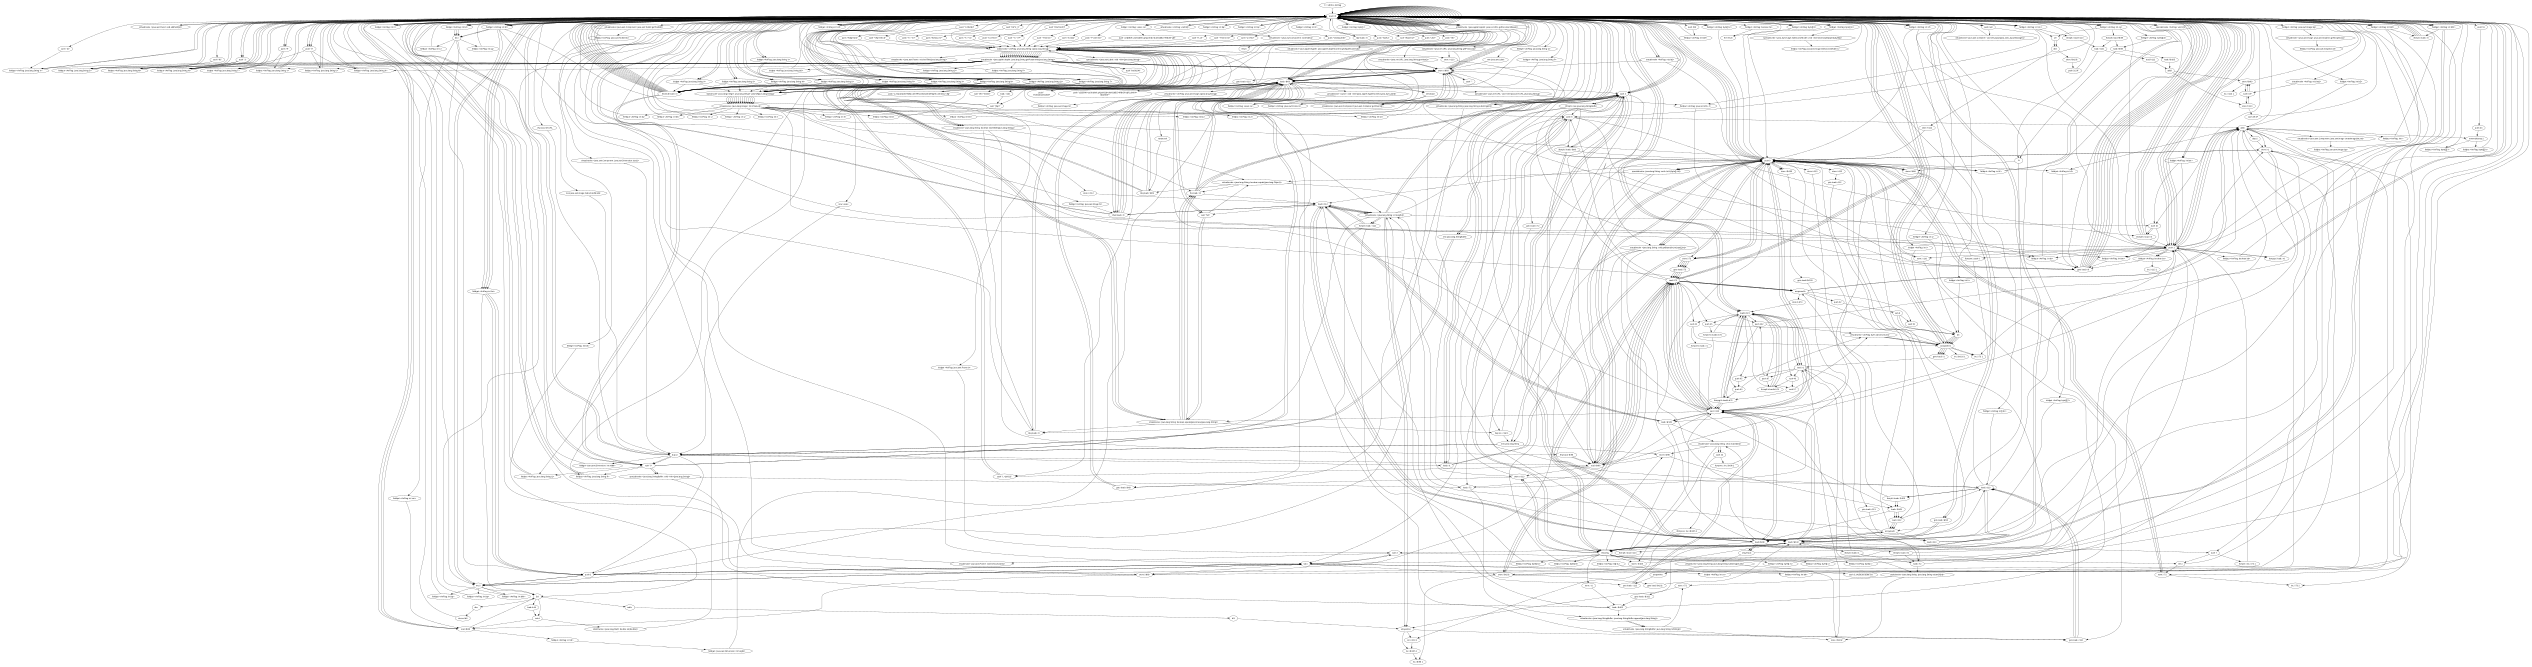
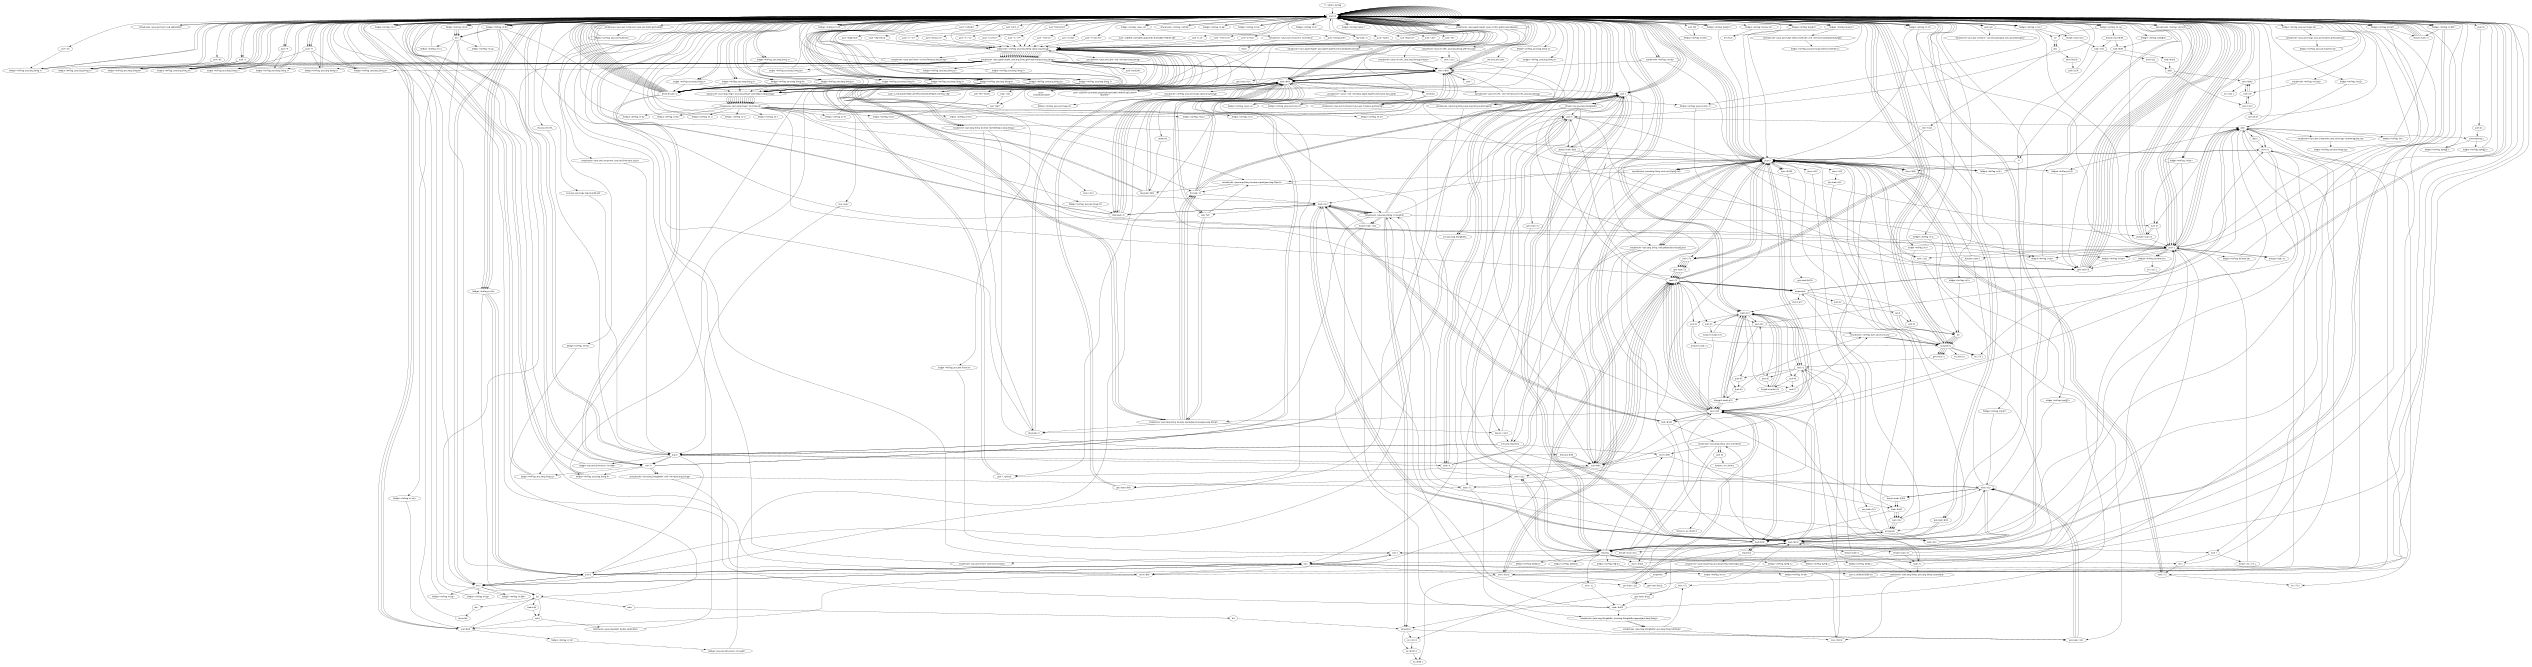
(1220, 109) -> none
